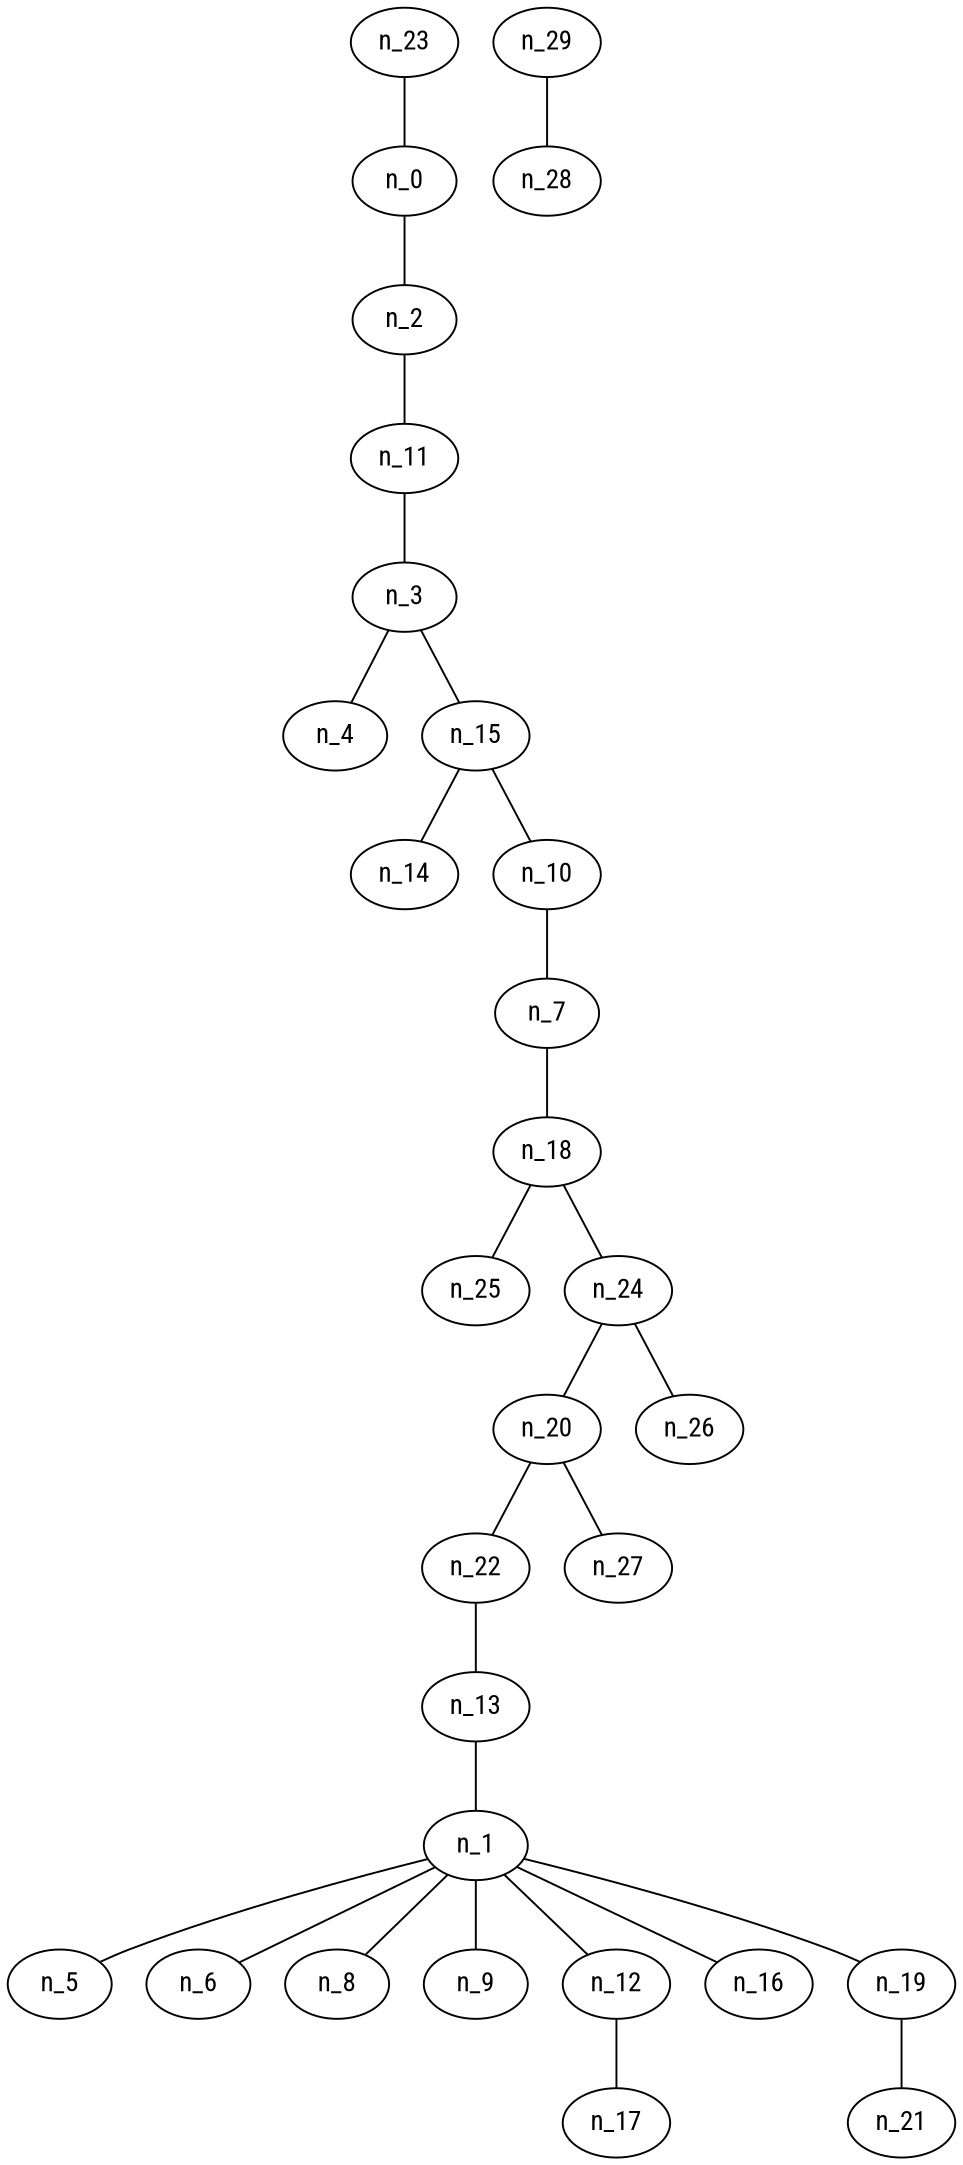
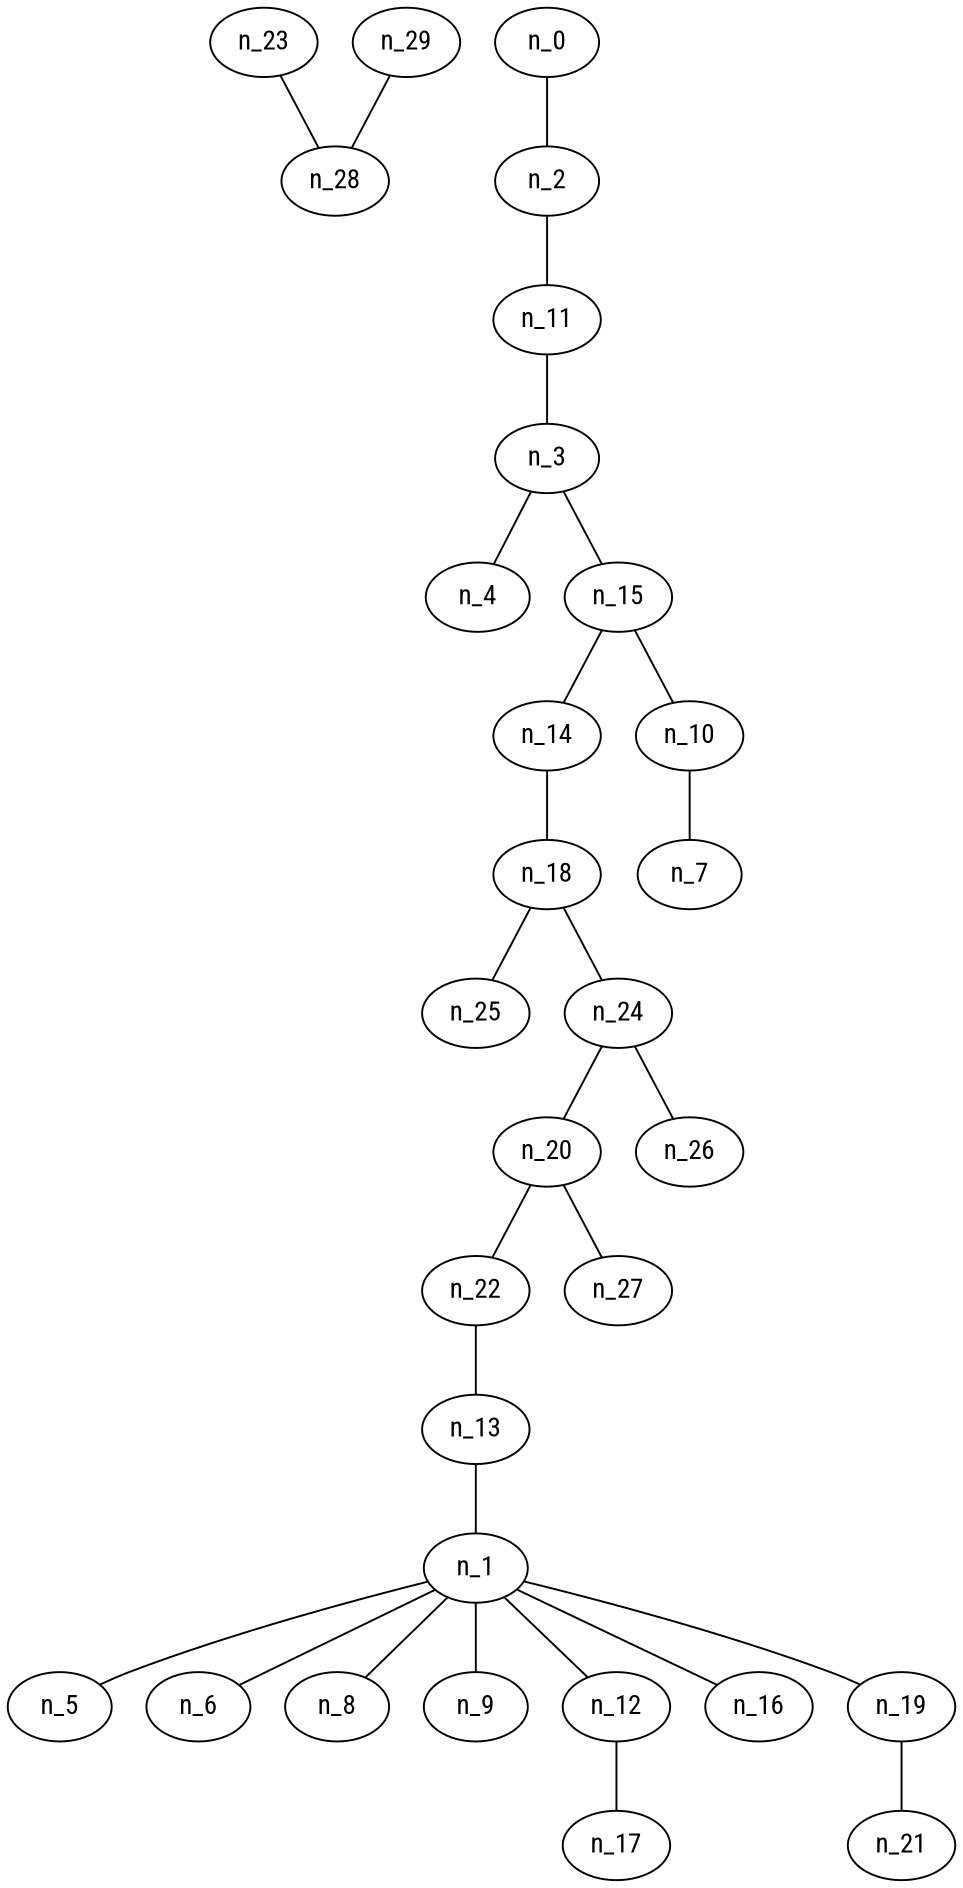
(405, 112) -> (300, 112)
(547, 1083) -> (547, 805)
